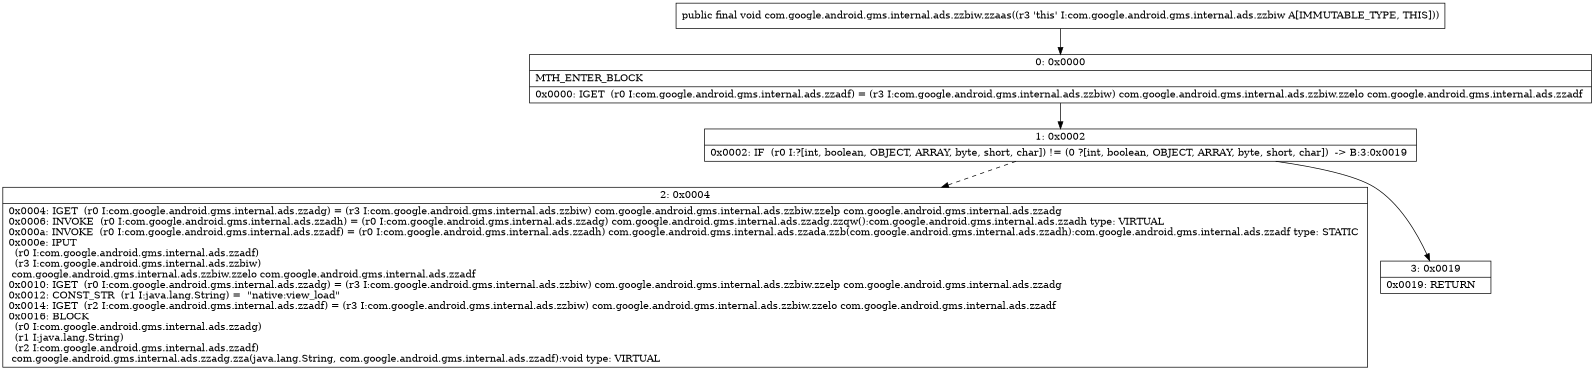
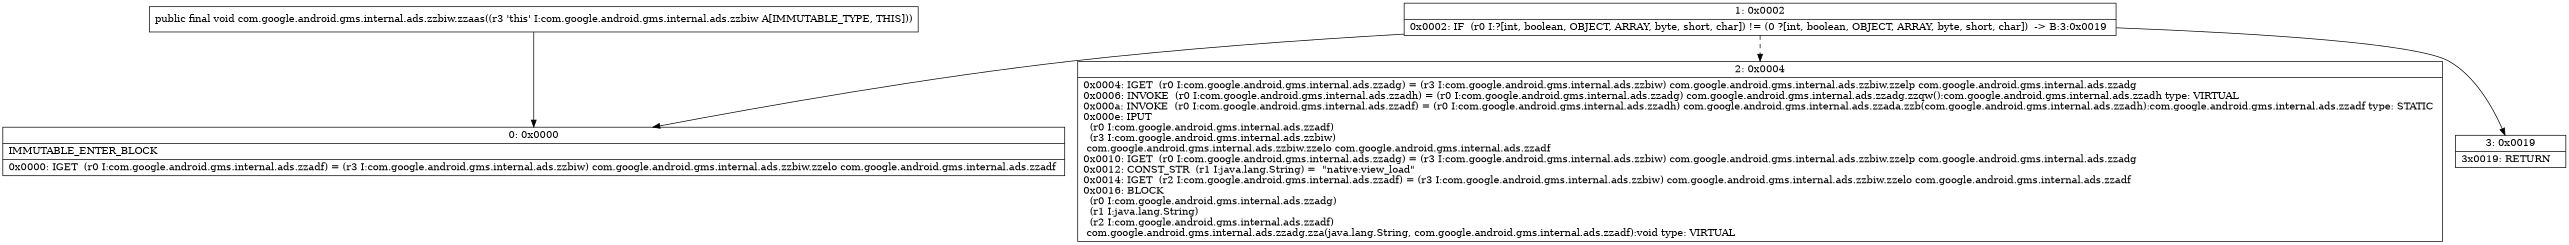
(589, 78) -> (83, 151)
(1060, 112) -> (1030, 66)
(1436, 285) -> (2511, 159)
